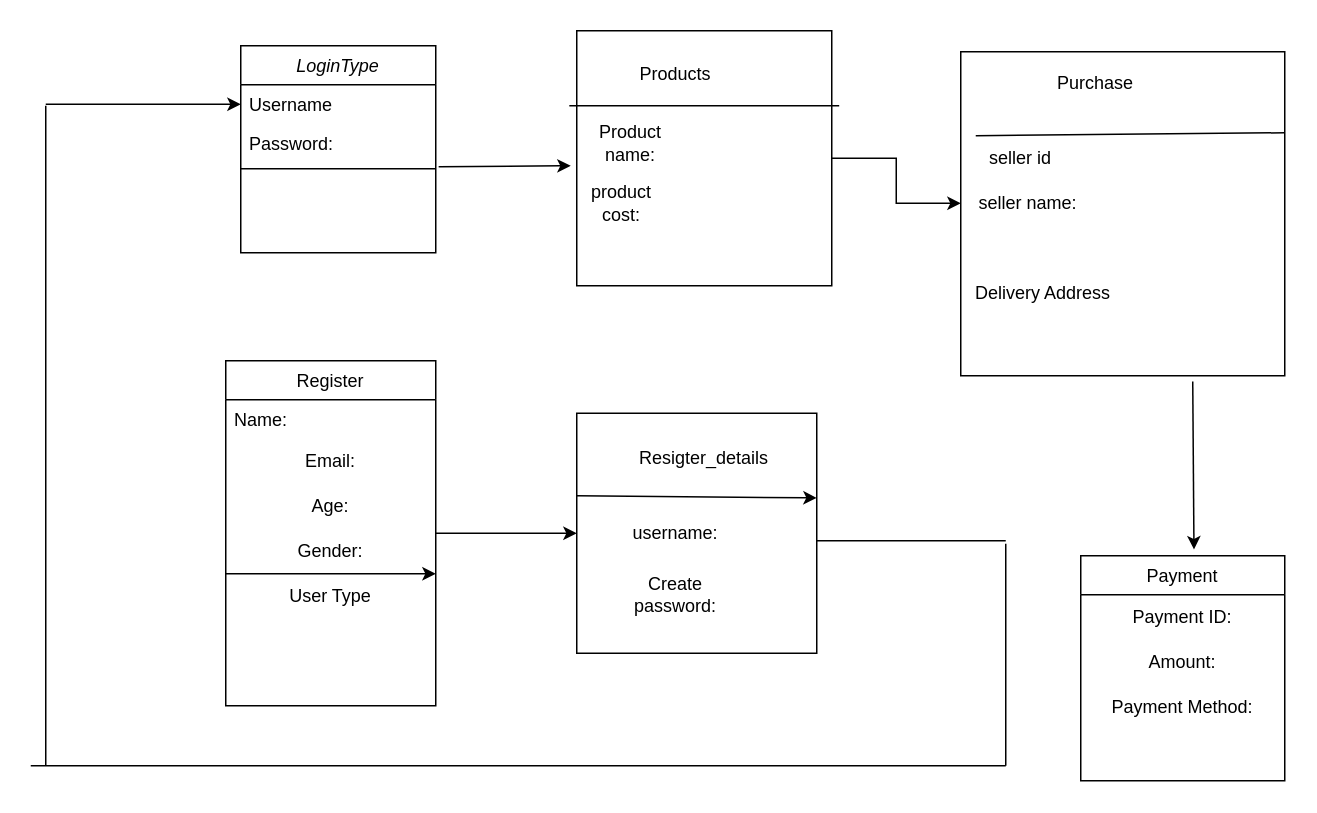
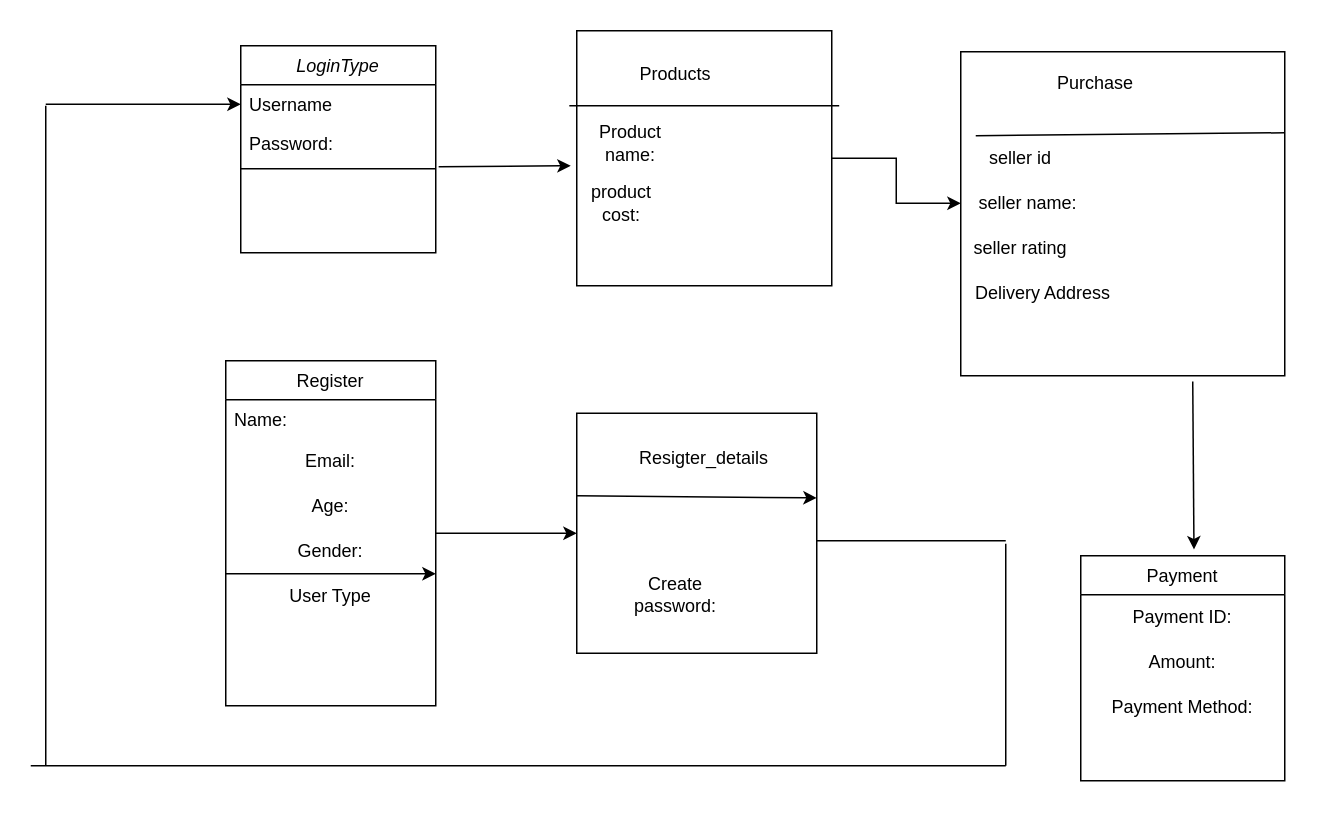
none -> (1021, 248)
(676, 533) -> none
